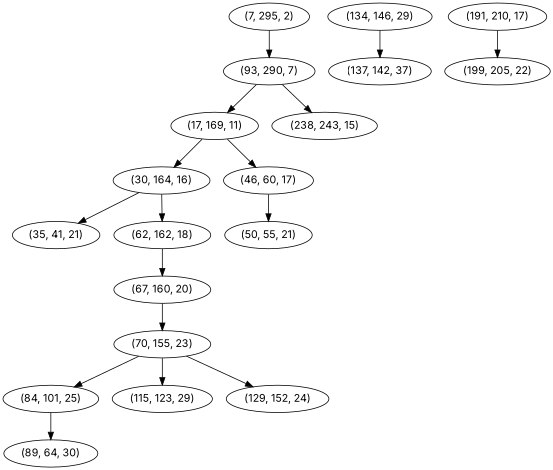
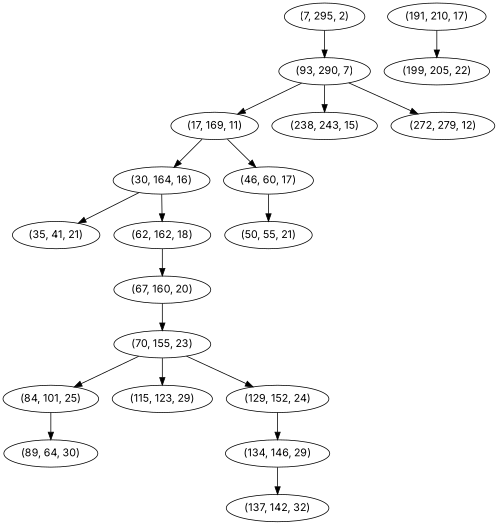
(380, 71) -> (278, 508)
none -> (443, 126)
none -> (278, 422)
